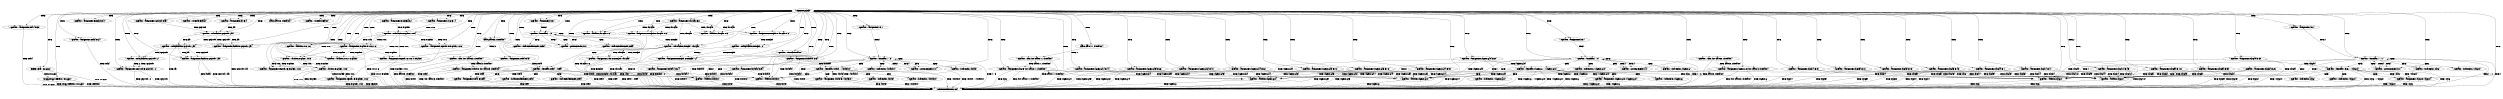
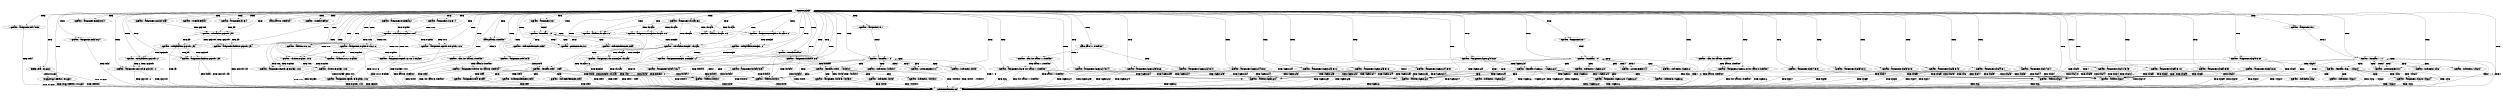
(1070, 14) -> (1138, 59)
